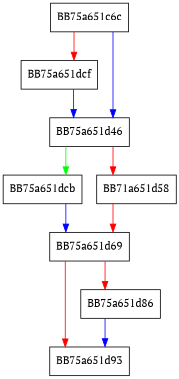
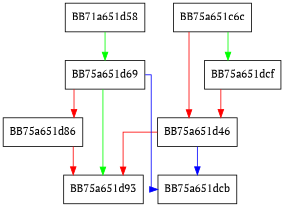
(74, 42) -> (228, 42)
(113, 71) -> (189, 71)
(74, 99) -> (221, 99)
(66, 157) -> (197, 157)
(113, 157) -> (123, 132)
(66, 214) -> (151, 126)
(113, 214) -> (105, 42)
(65, 300) -> (103, 128)
(105, 329) -> (73, 157)
